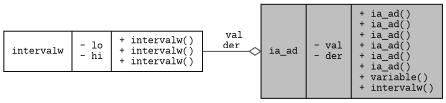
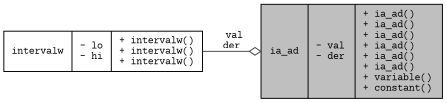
(397, 88) -> (398, 88)
